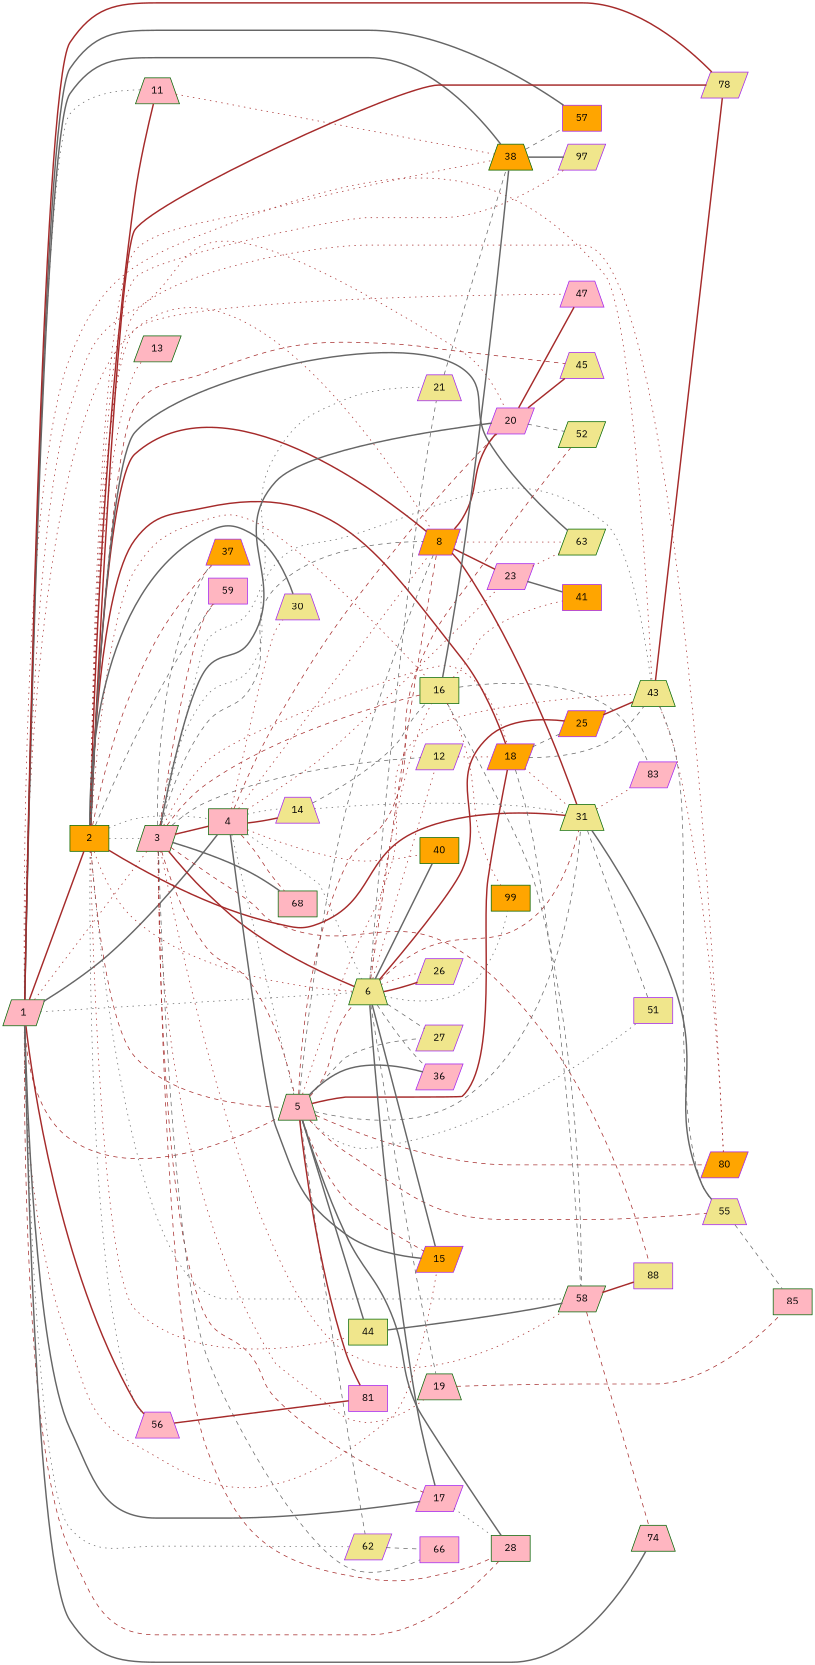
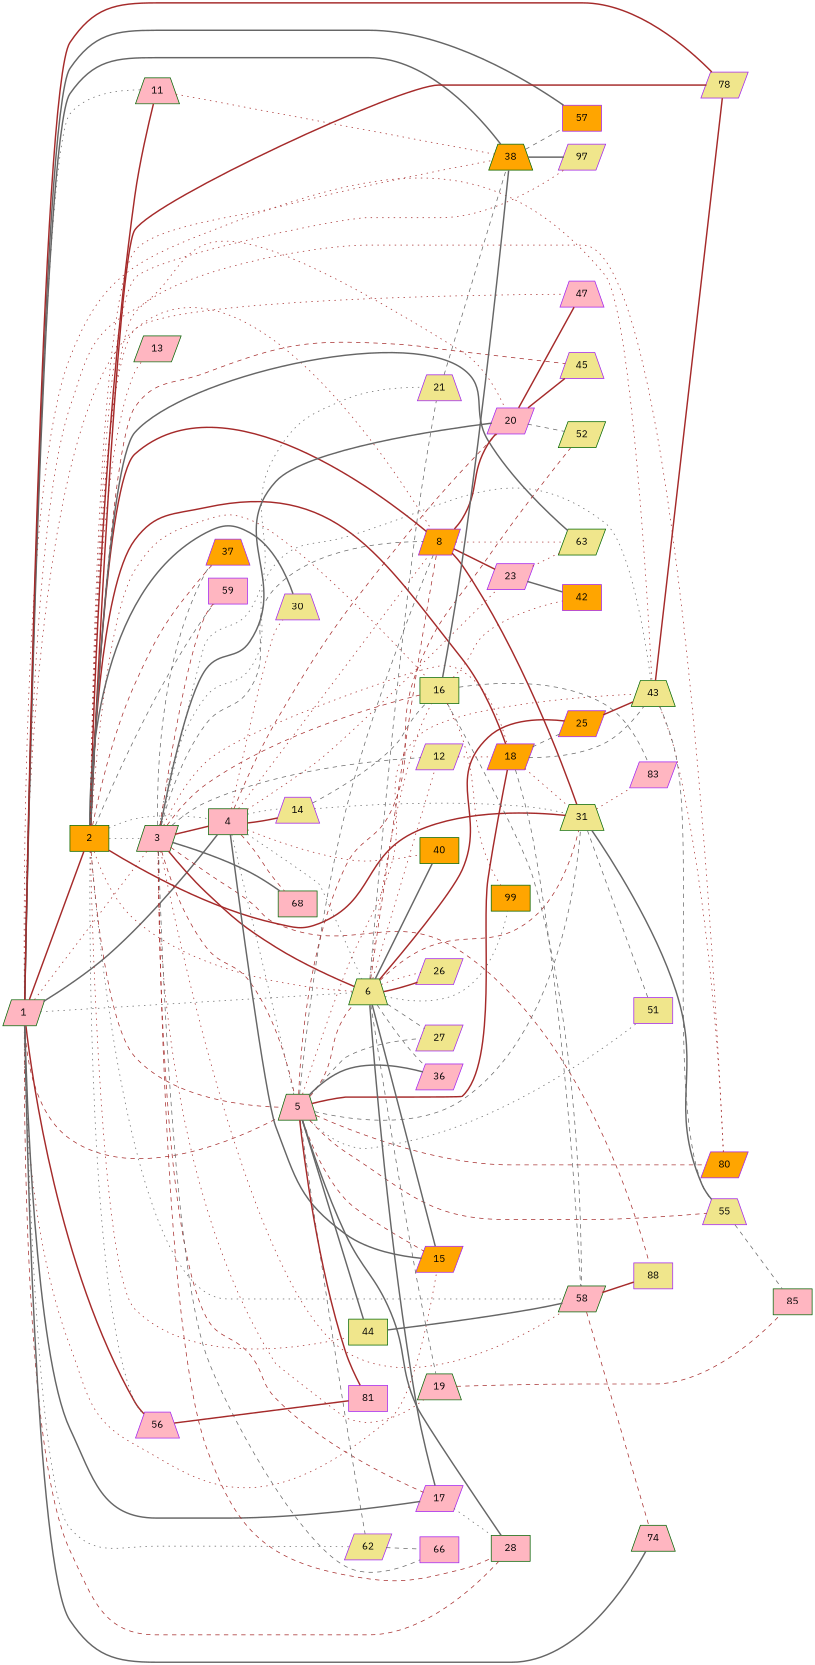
(582, 598) -> (582, 598)
